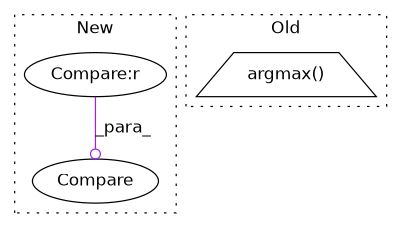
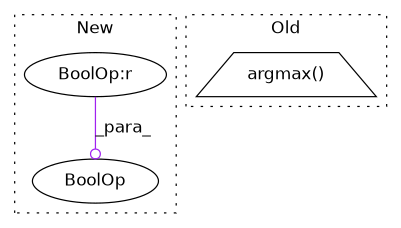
(95, 75) -> (95, 75)
(95, 181) -> (95, 181)
